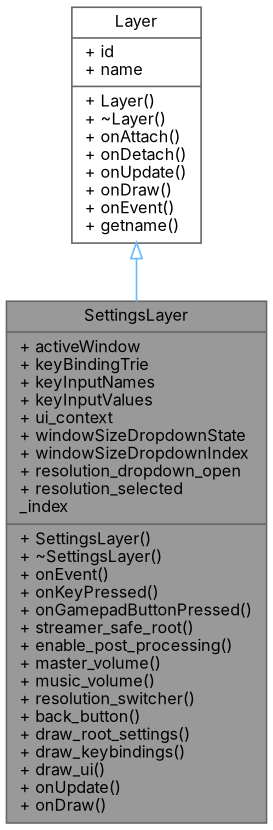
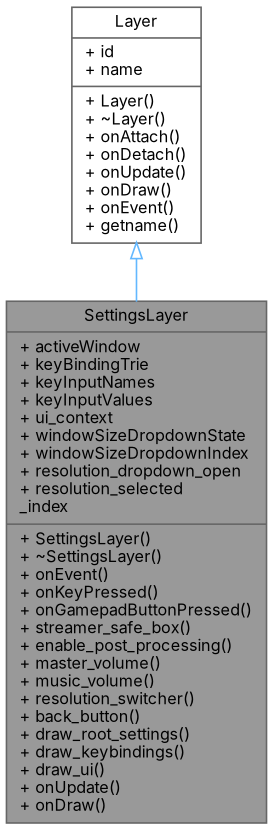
(107, 628) -> (106, 628)
